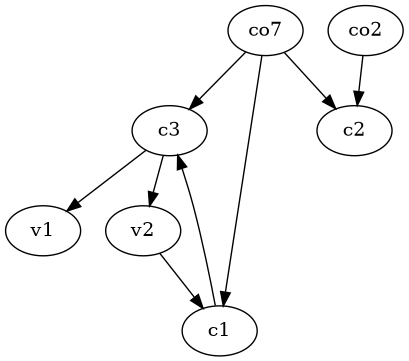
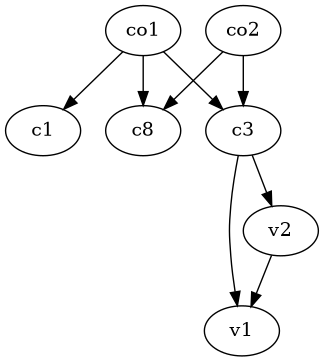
(266, 31) -> (143, 31)
(355, 131) -> (143, 131)
(201, 237) -> (243, 74)
(177, 275) -> (264, 274)
